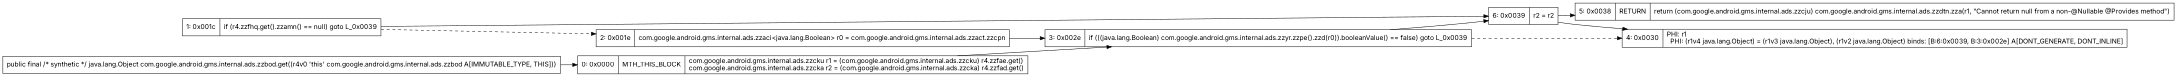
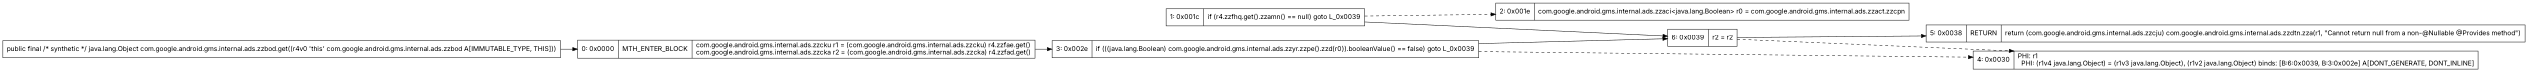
(1590, 26) -> (1873, 45)
(1025, 38) -> none
(652, 65) -> (655, 49)
